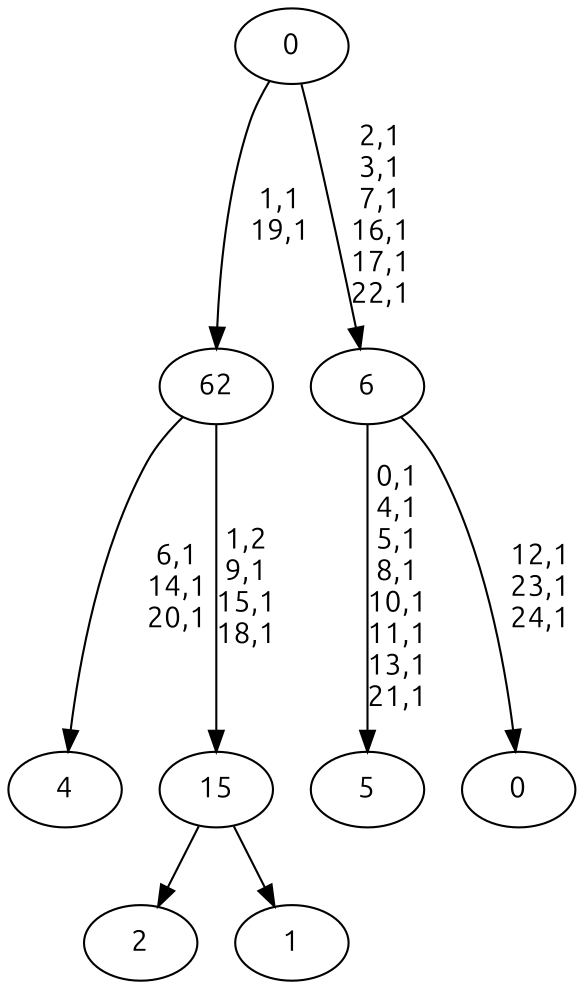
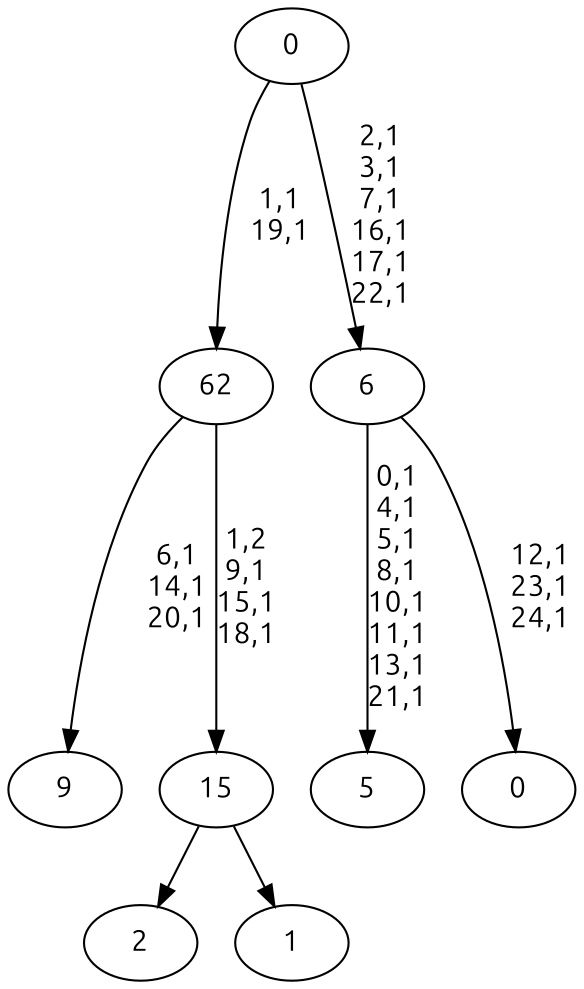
(65, 790) -> (65, 790)
